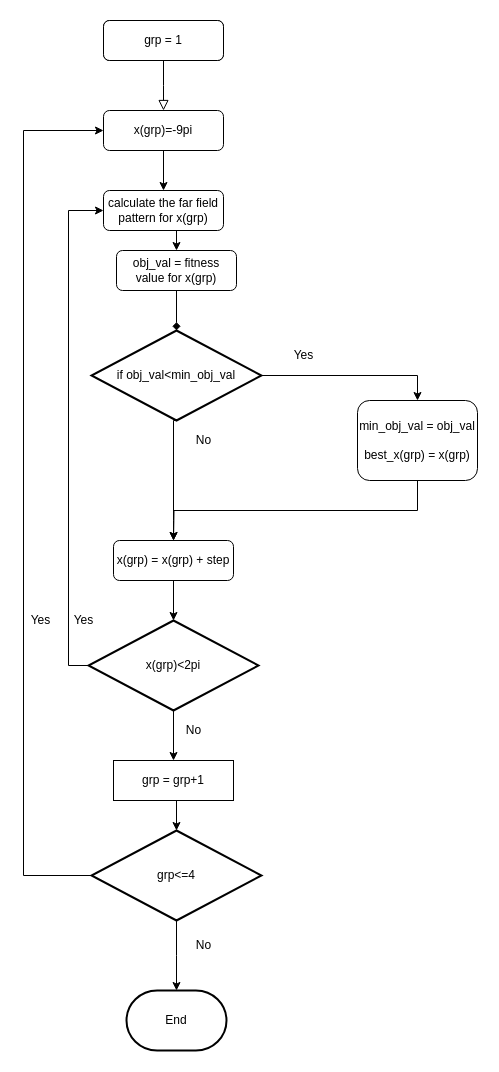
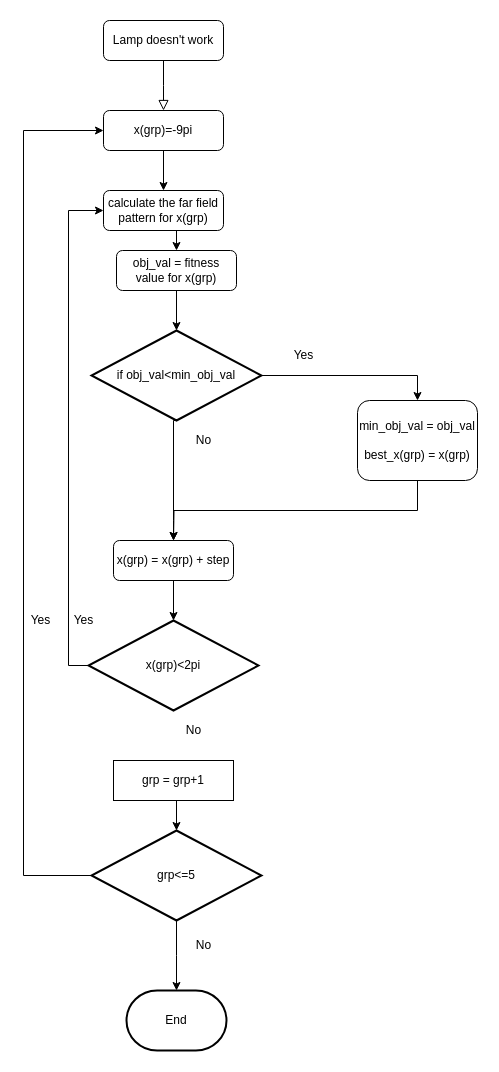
(164, 41) -> none
(177, 322) -> (177, 322)
(174, 732) -> none
(177, 876) -> (177, 876)
